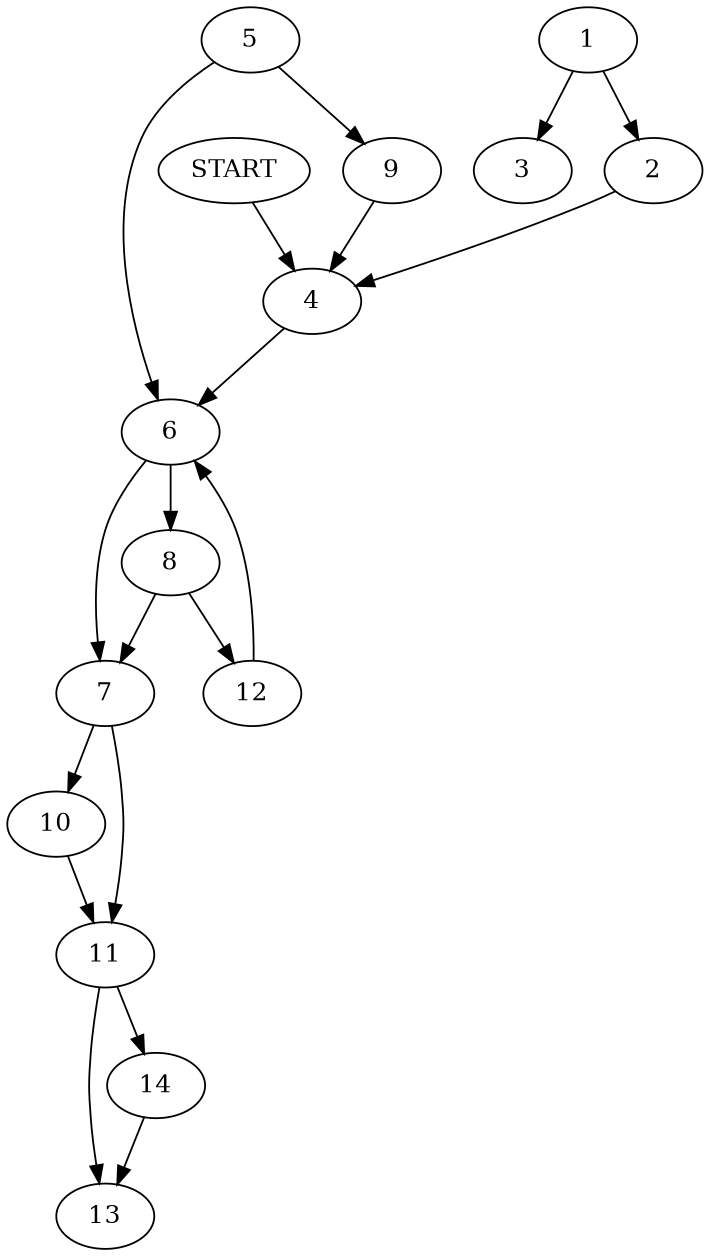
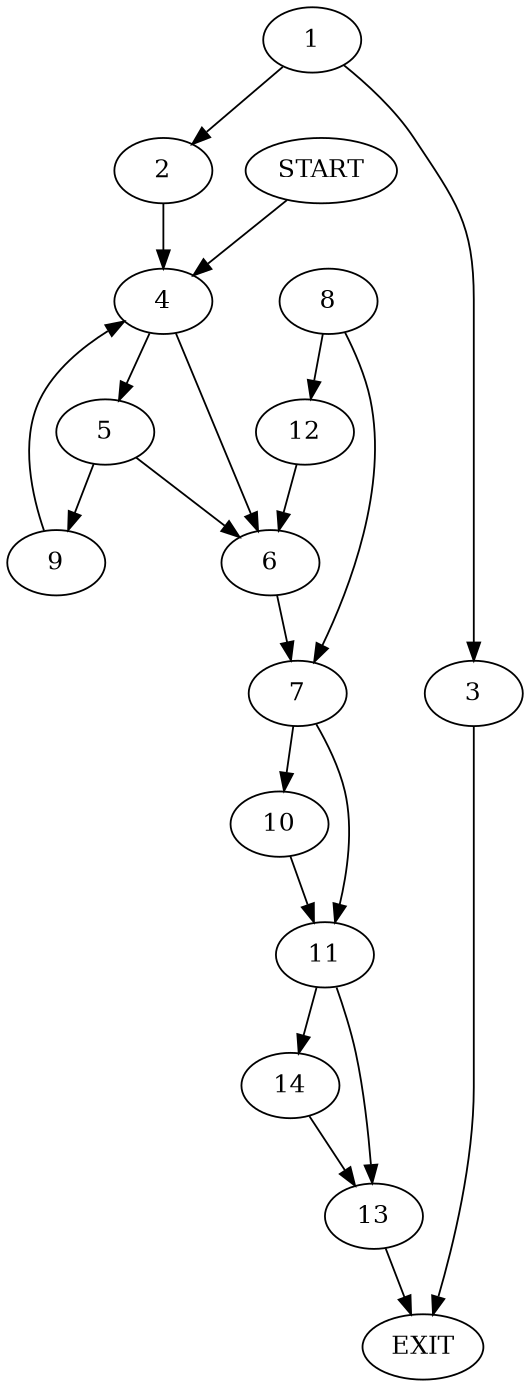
none -> (138, 358)
(171, 488) -> none
none -> (423, 1347)
